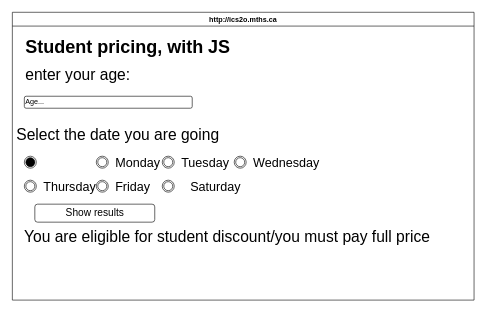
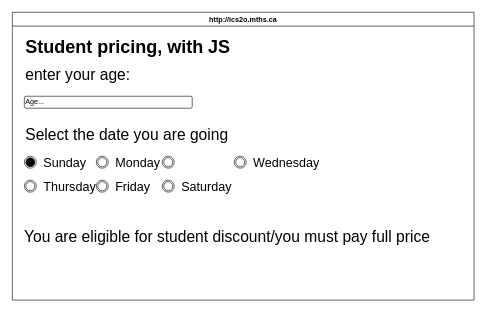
(162, 135) -> (171, 135)
none -> (66, 162)
(204, 162) -> none
(213, 186) -> (204, 186)
(95, 213) -> none
